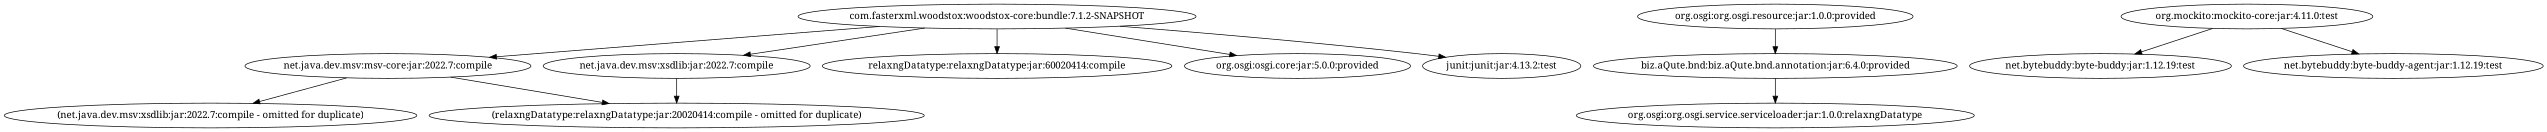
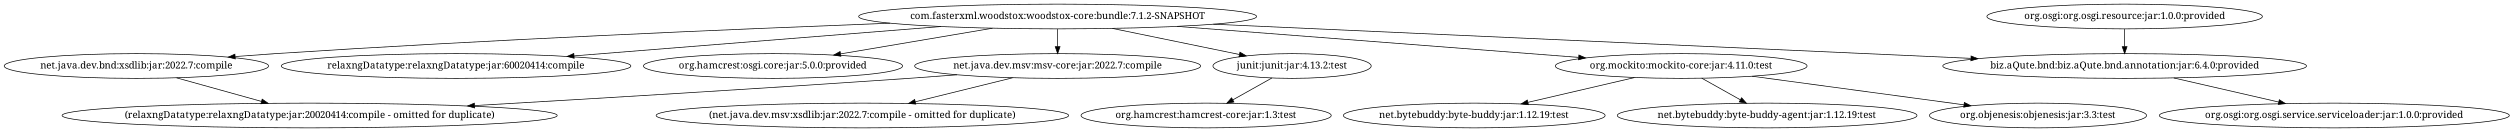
none -> (1592, 41)
none -> (1378, 42)
(677, 66) -> (136, 66)
(1298, 66) -> (773, 66)
none -> (1206, 116)
(1775, 116) -> (2334, 116)
none -> (2038, 116)
